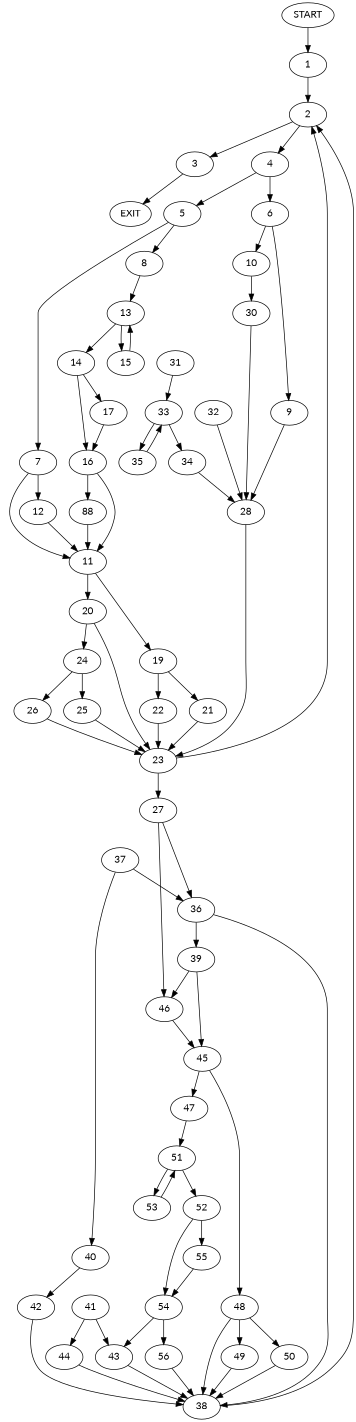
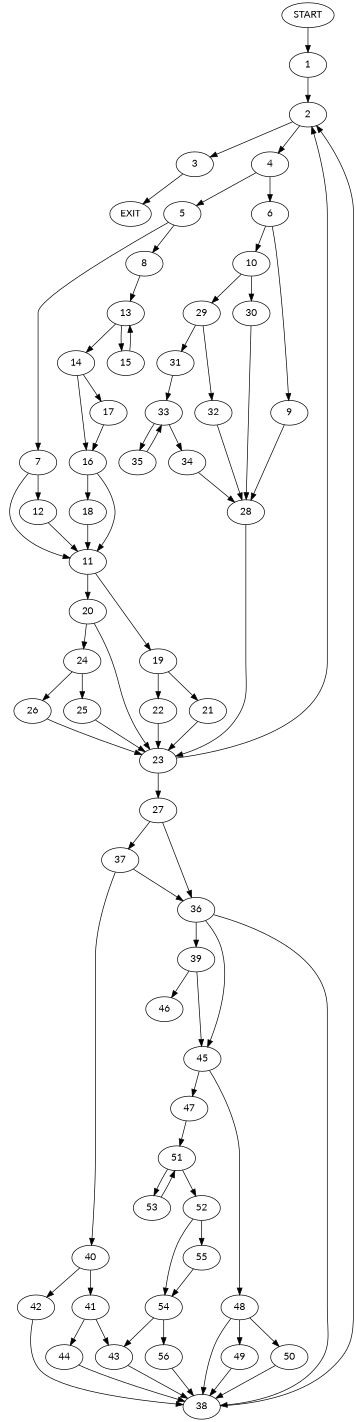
none -> (202, 313)
(88, 512) -> (88, 512)
(161, 906) -> (141, 833)
(181, 1031) -> (224, 979)
none -> (91, 1279)
